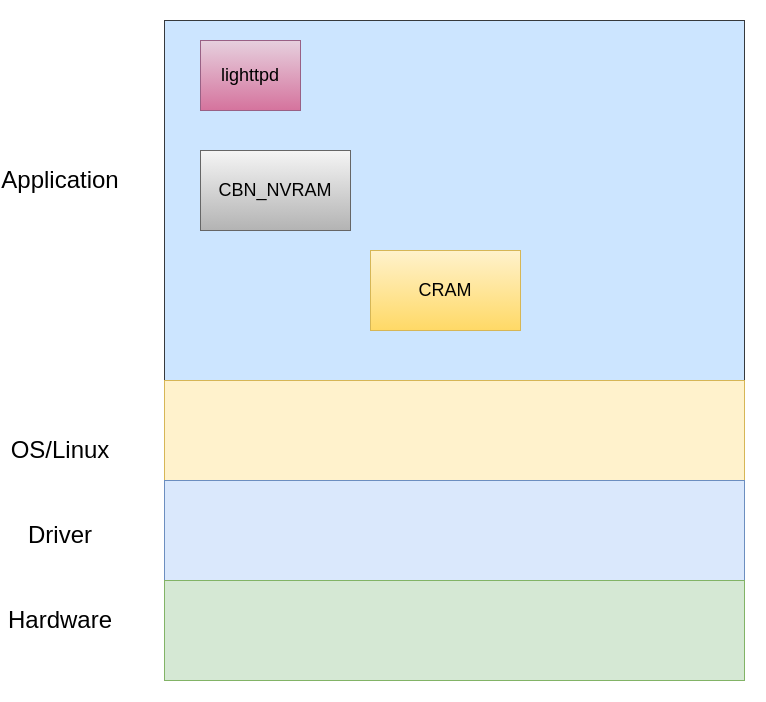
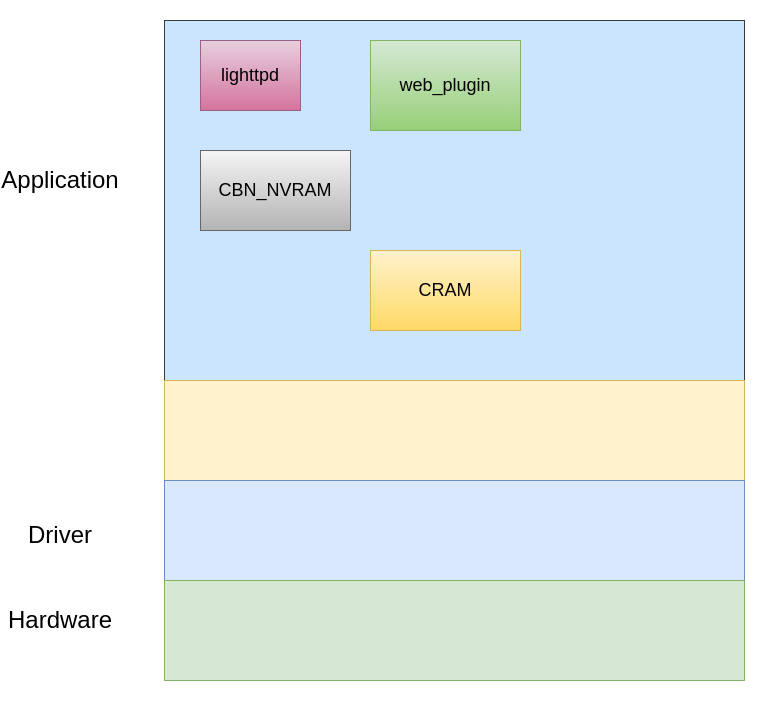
none -> (446, 86)
(61, 451) -> none
